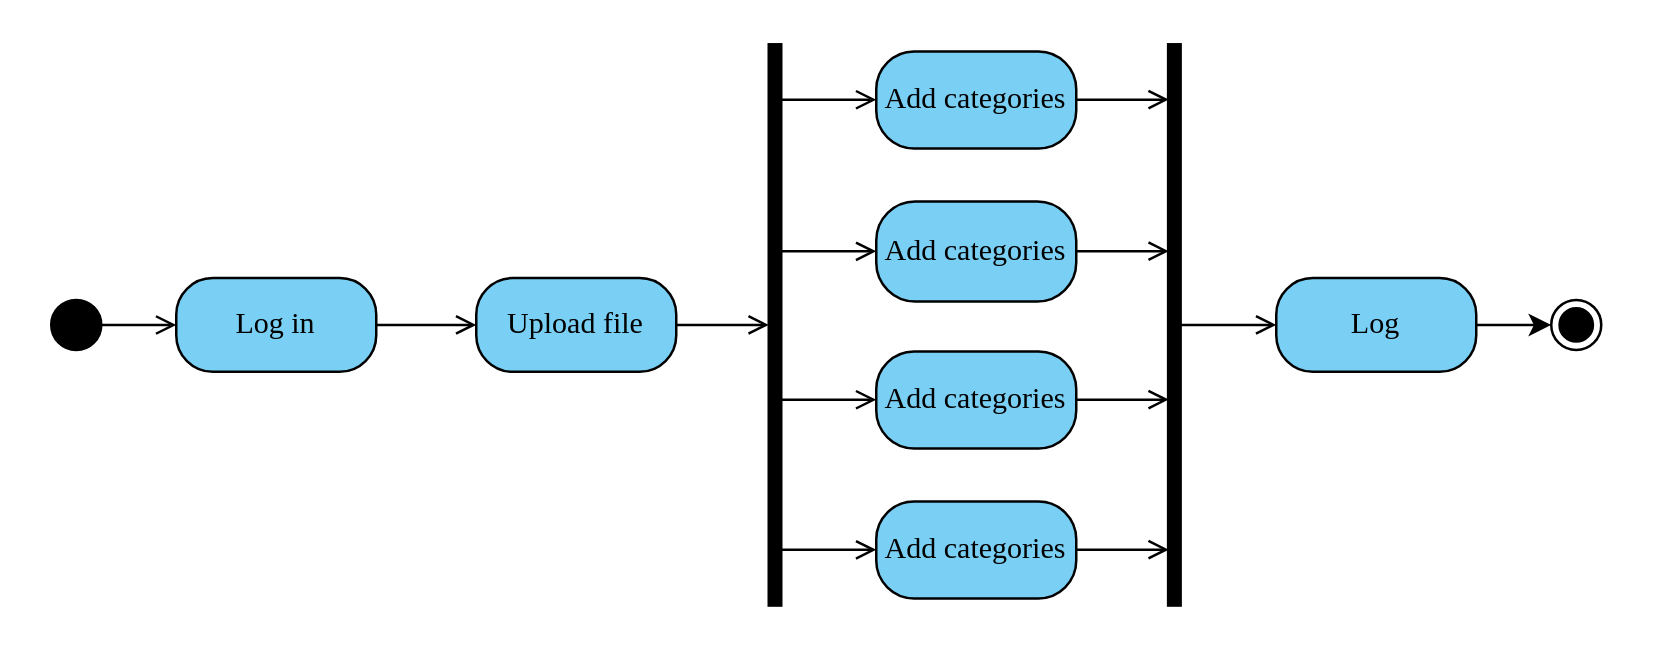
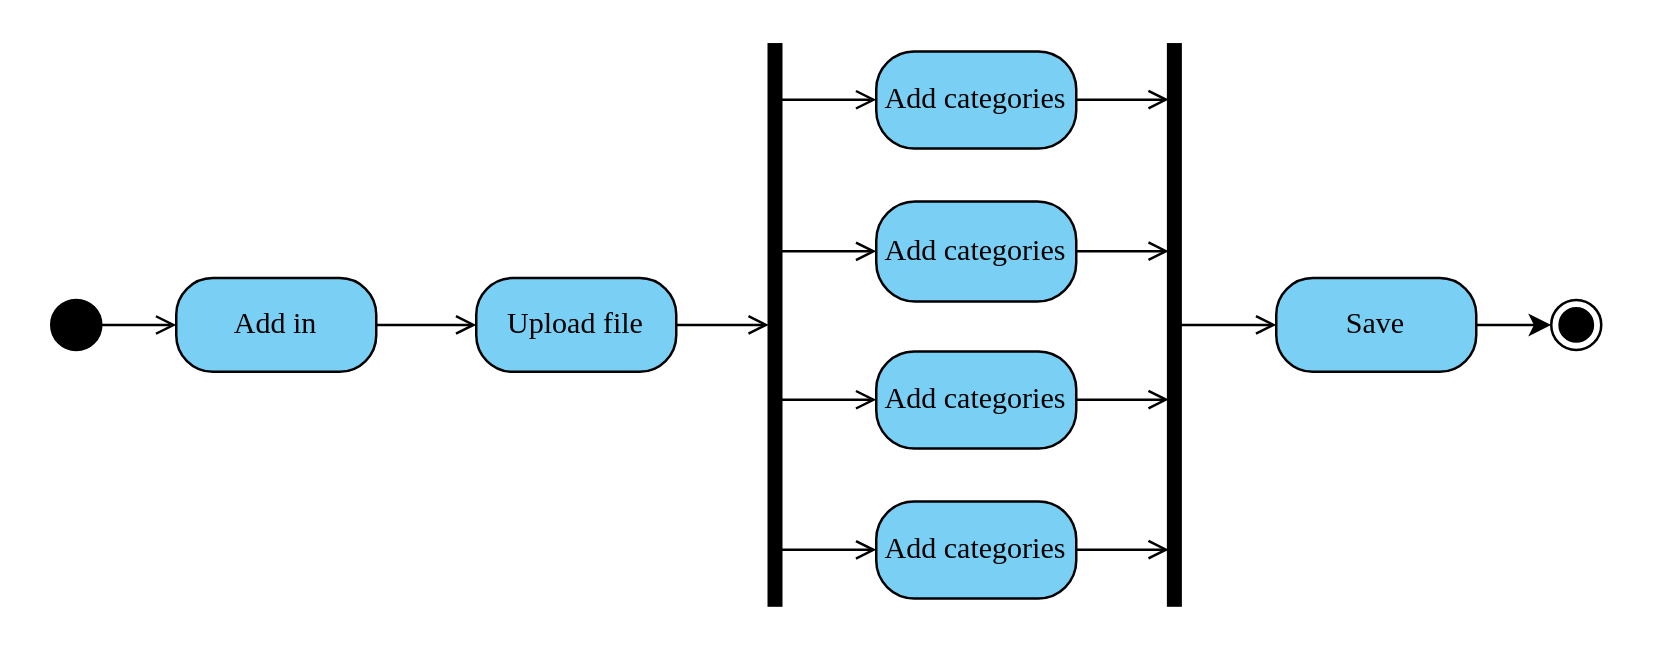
(276, 324) -> (276, 324)
(1376, 324) -> (1376, 324)
